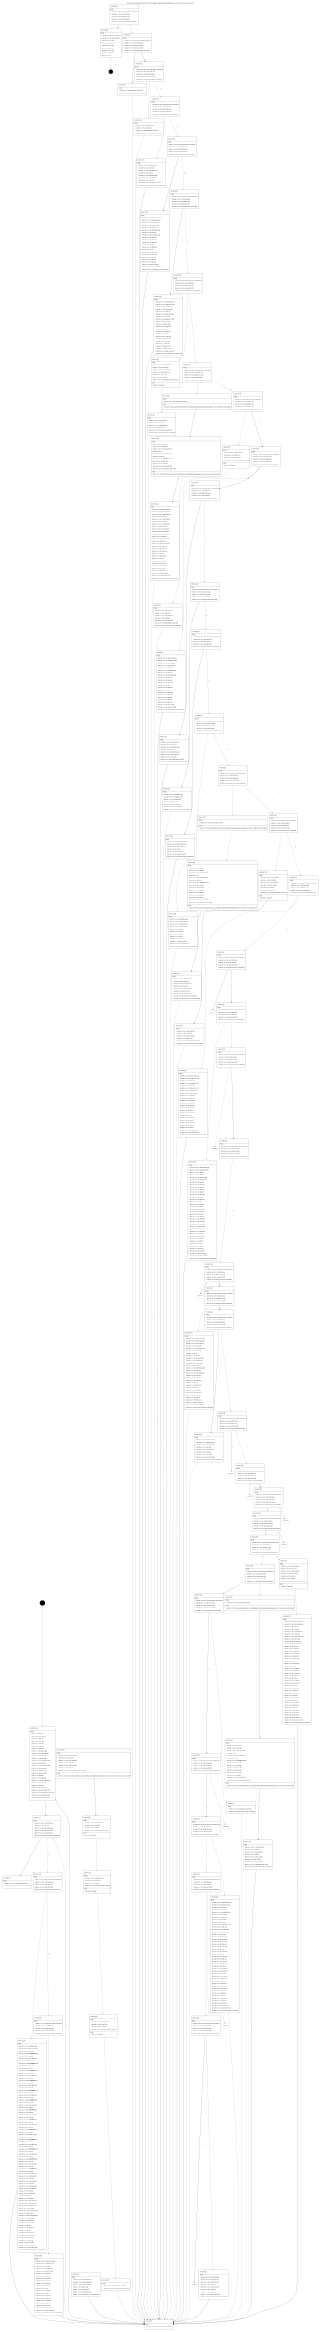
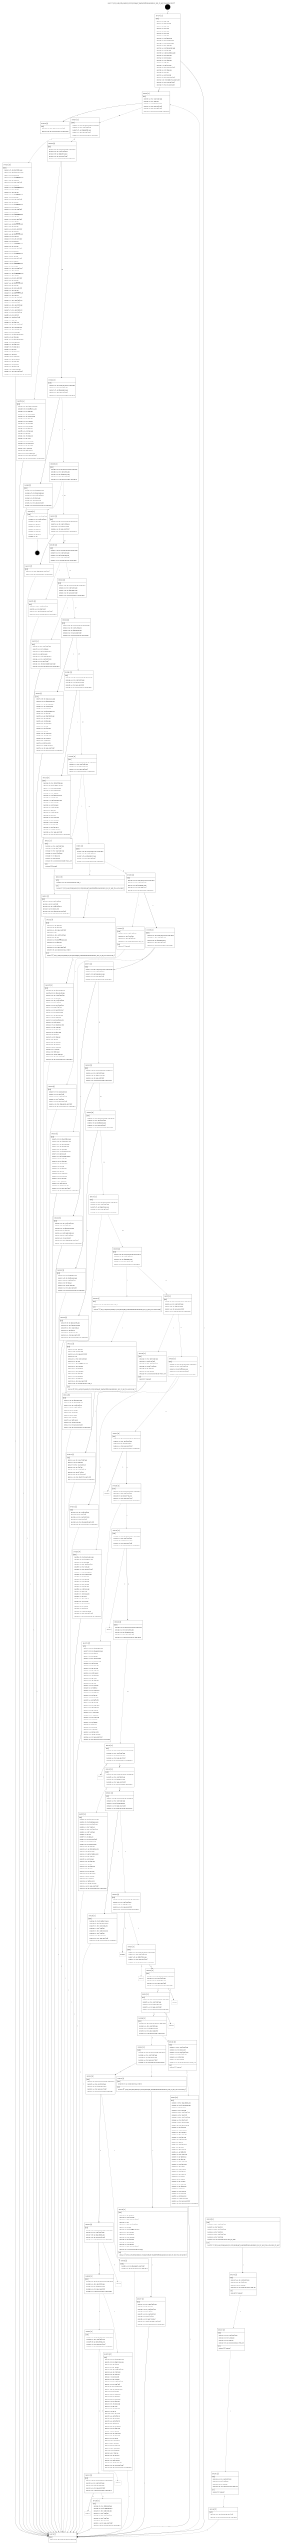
none -> (62, 388)
